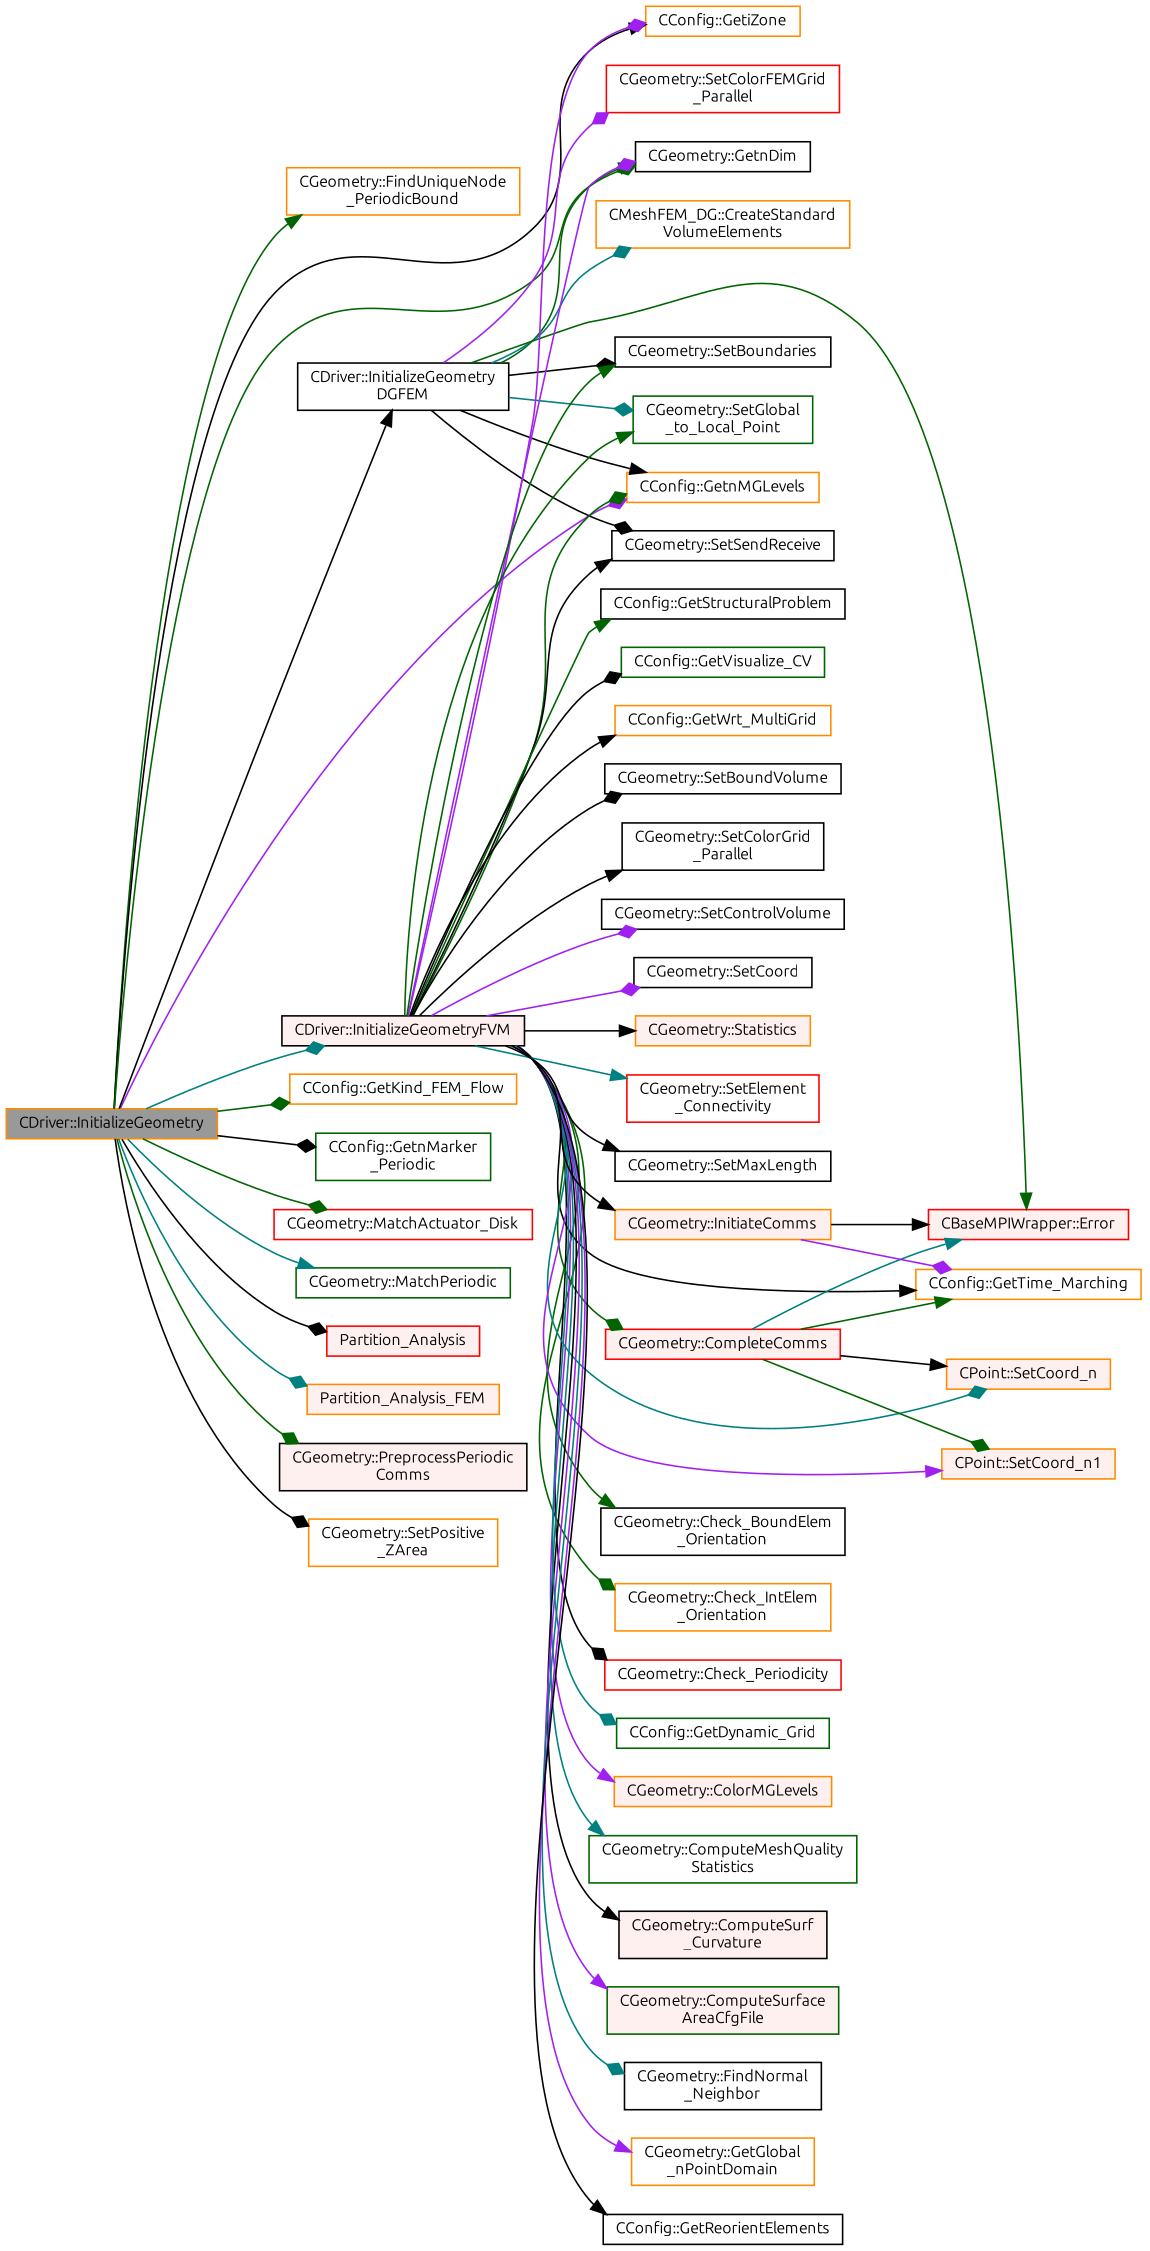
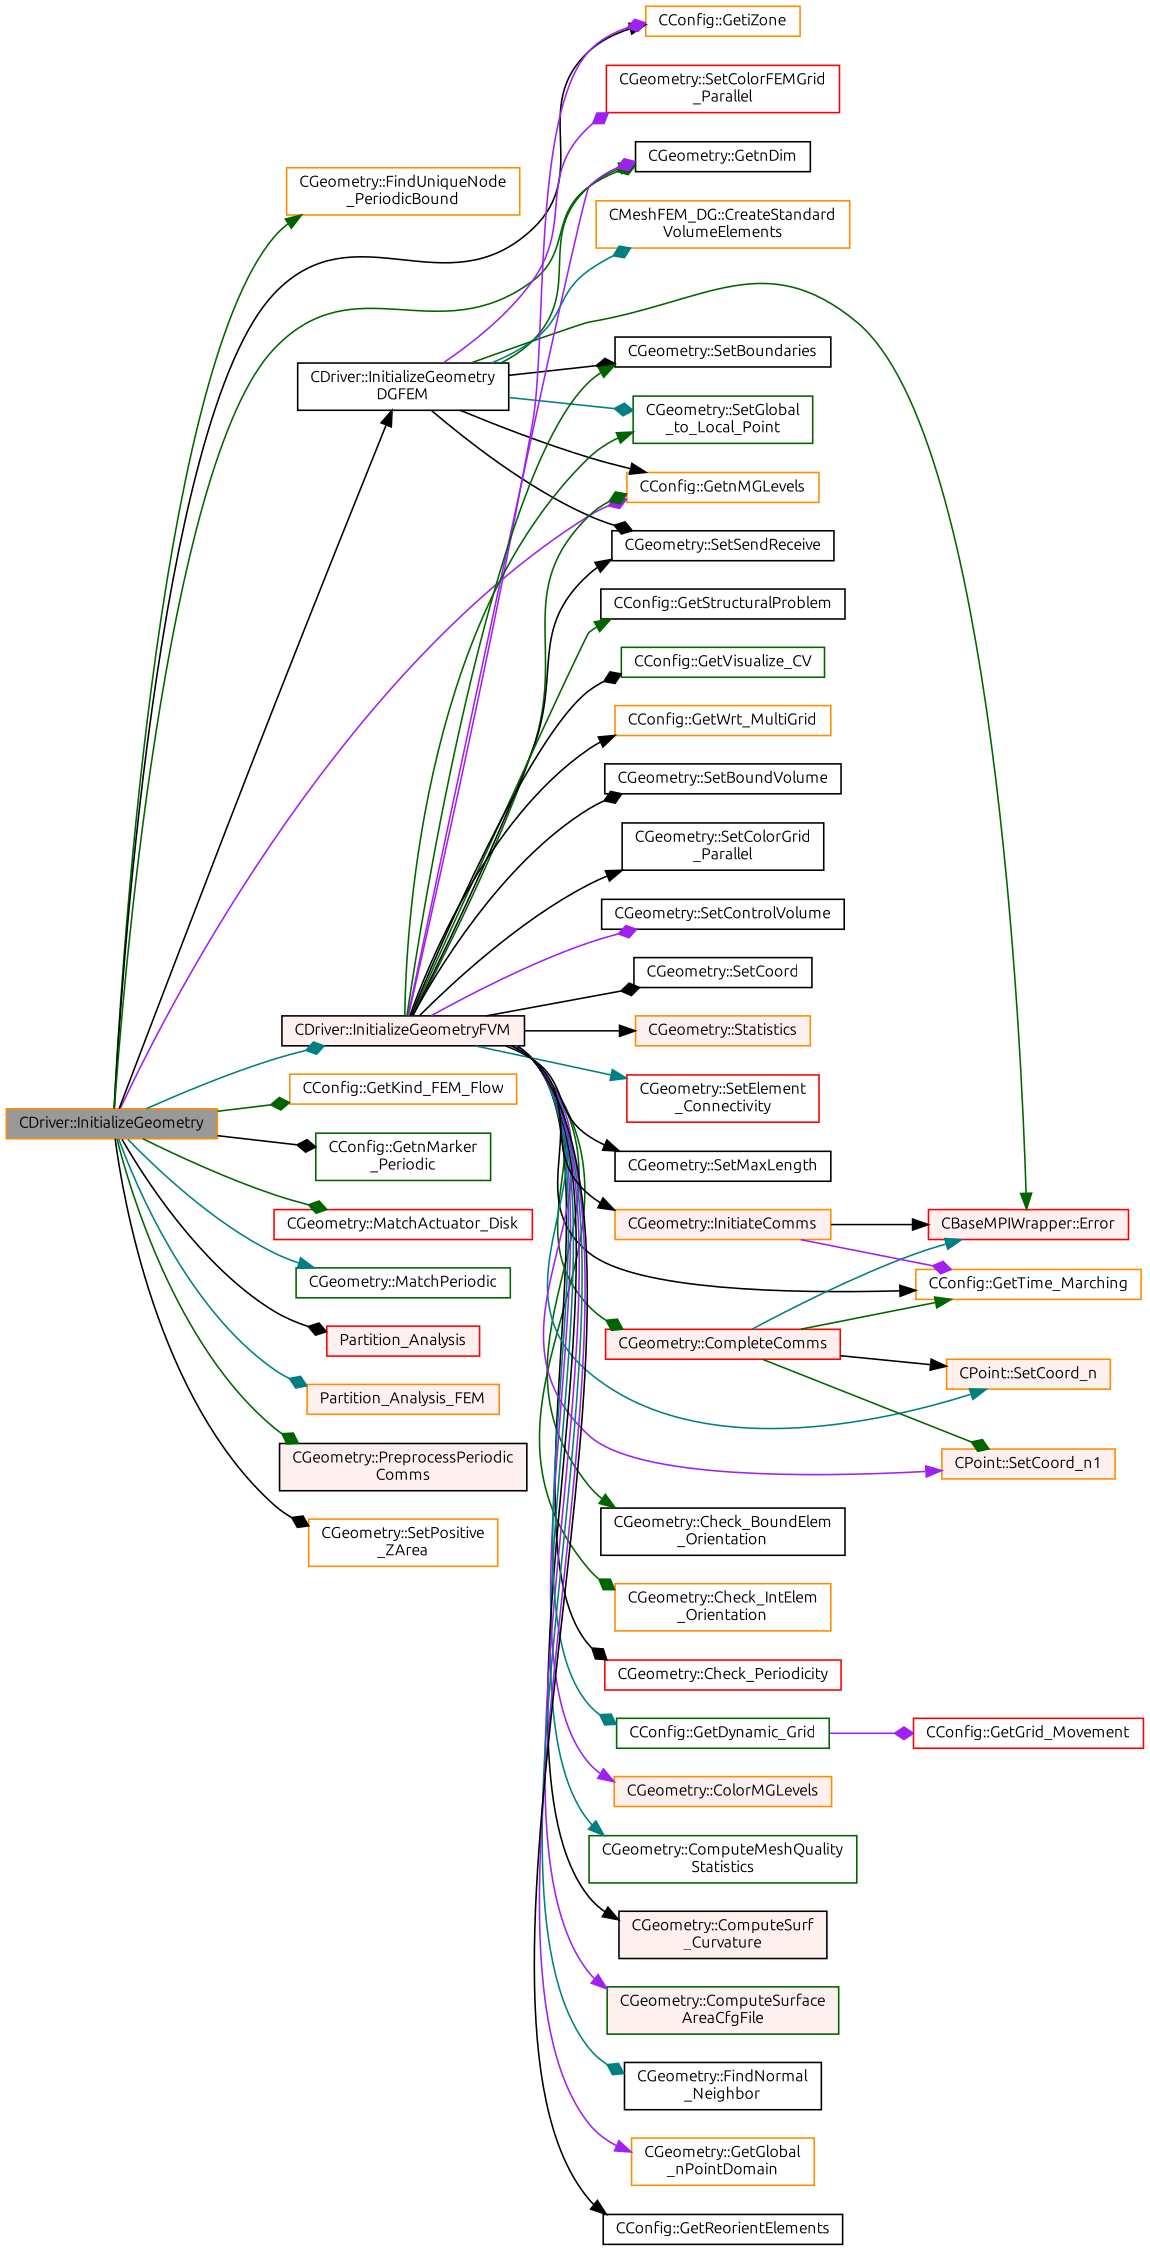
(554, 1003) -> (554, 1003)
(606, 1383) -> (606, 1383)
none -> (1028, 1733)
